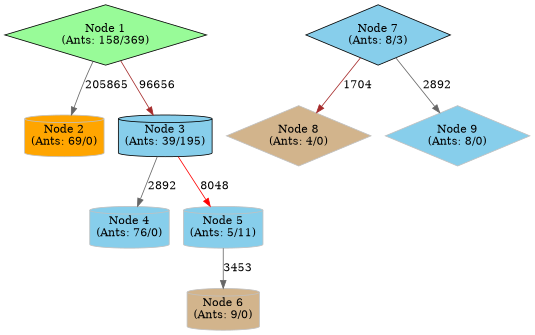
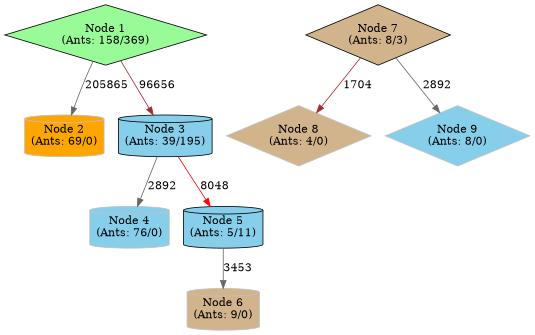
(378, 35) -> (378, 35)
(223, 227) -> (223, 227)
